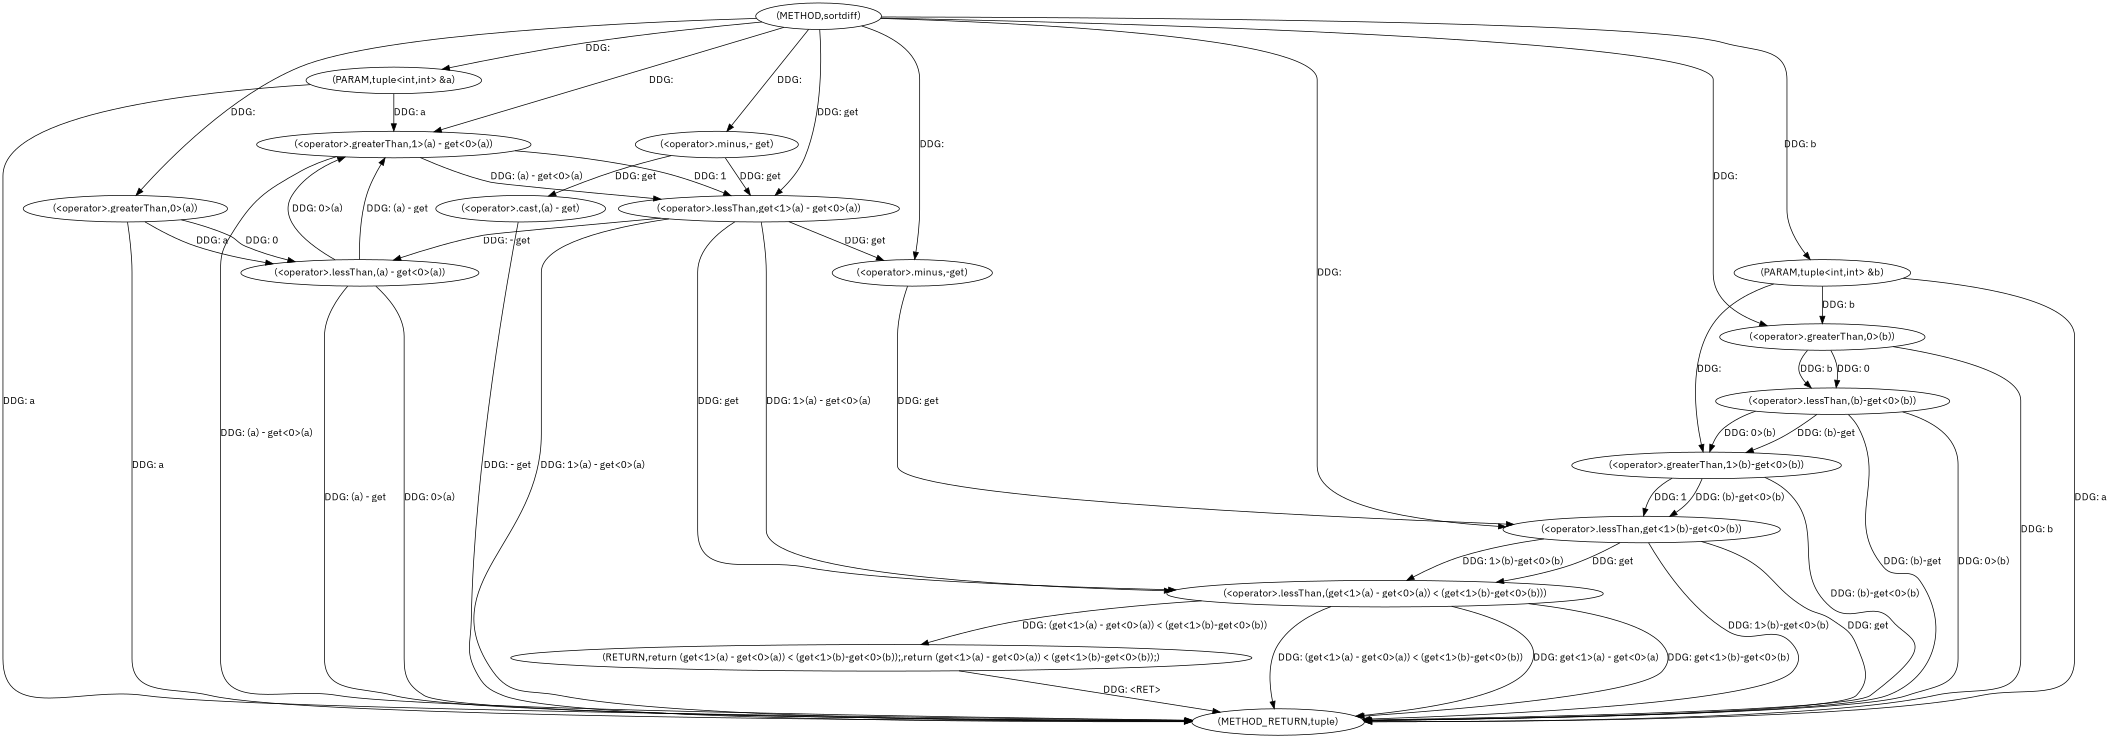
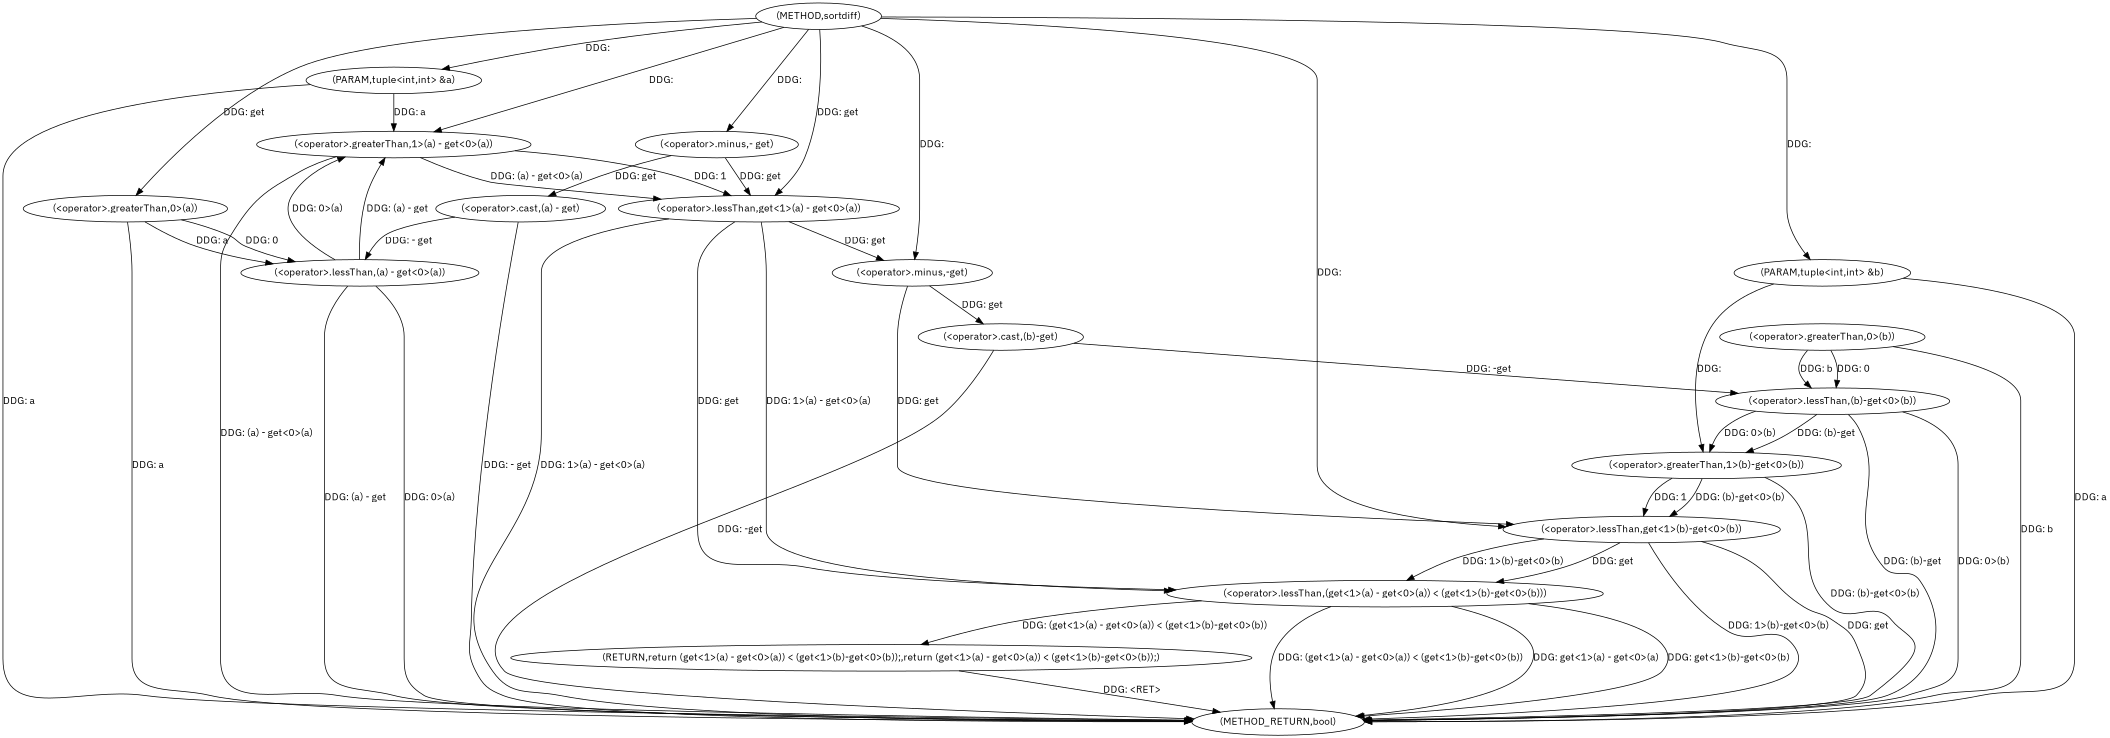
(1433, 38) -> none
(244, 112) -> (244, 112)
(1801, 145) -> (1801, 145)
(529, 230) -> (408, 227)
(1822, 301) -> none
none -> (1001, 337)
(1278, 722) -> (1278, 722)
